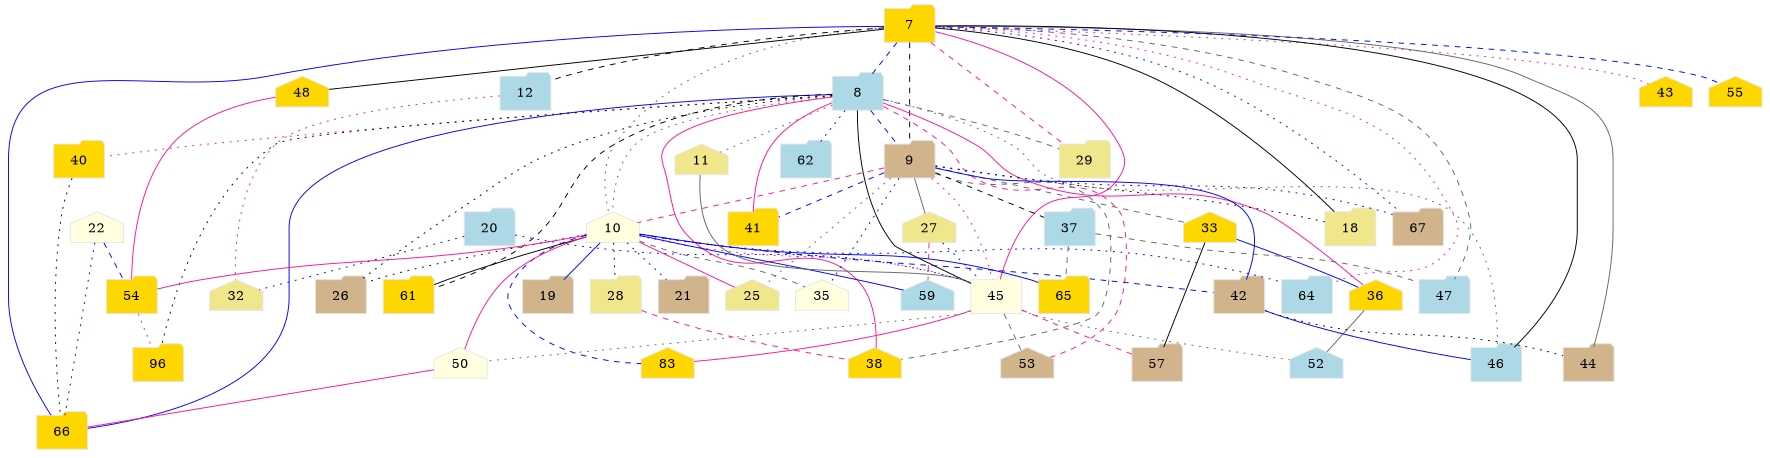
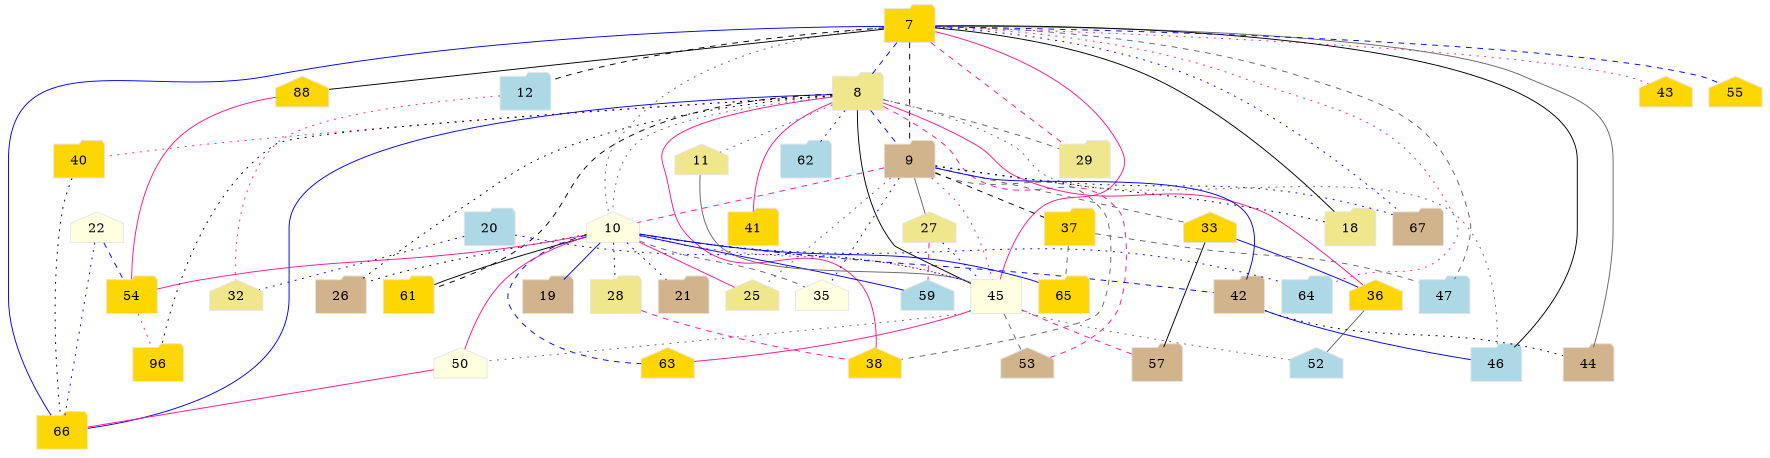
(302, 93) -> (302, 93)
(858, 93) -> (858, 93)
(831, 195) -> none
(1070, 229) -> (1070, 229)
(668, 364) -> (668, 364)
